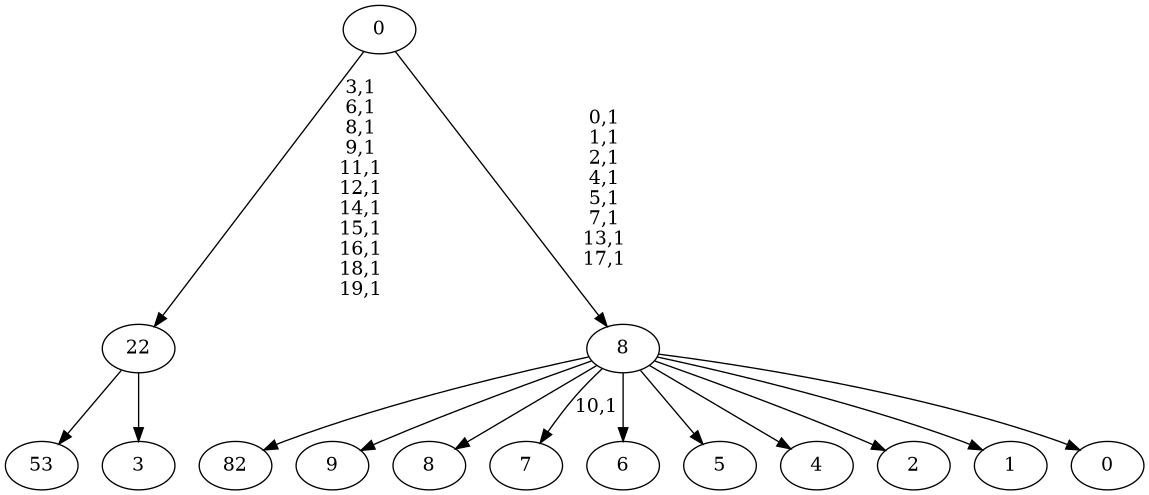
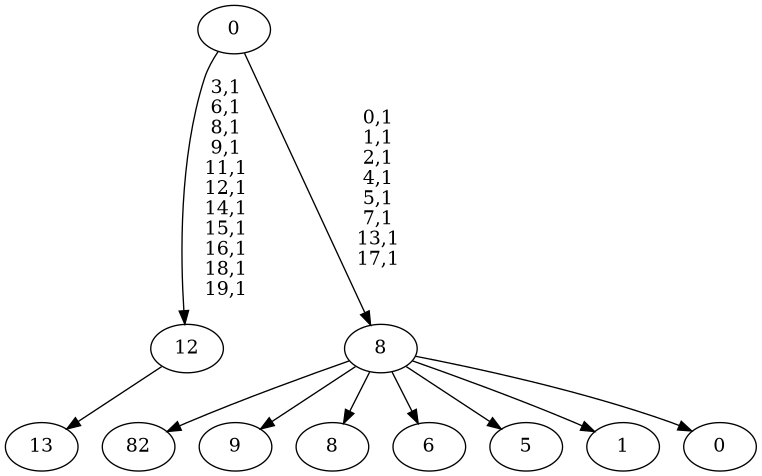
(139, 349) -> (187, 349)
(42, 466) -> (42, 447)
(139, 466) -> none
(526, 466) -> none
(817, 466) -> none
(914, 466) -> none
